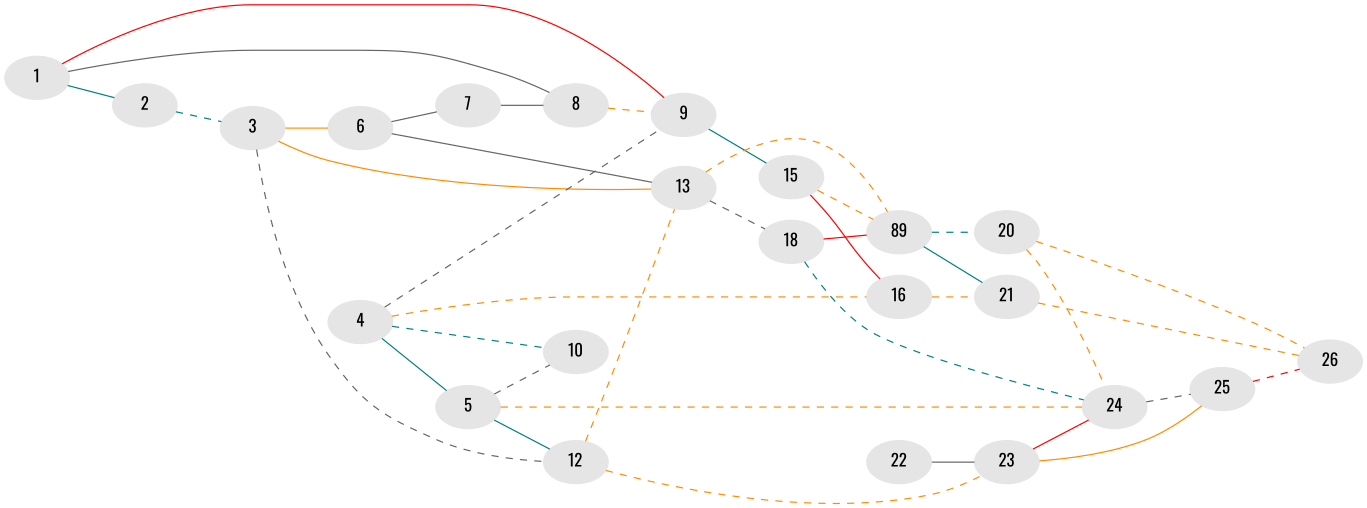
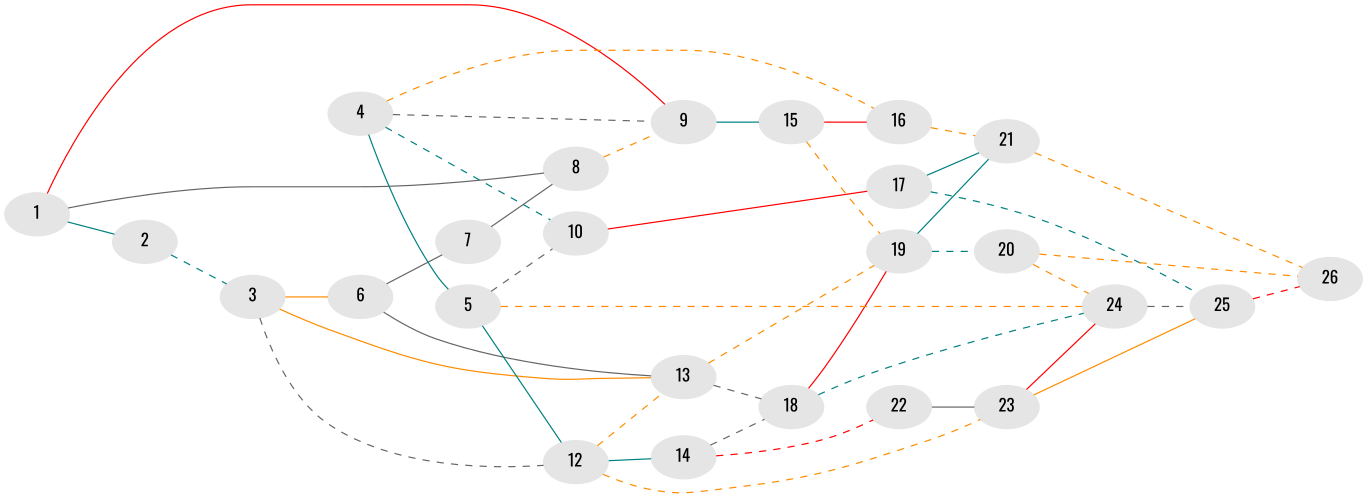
none -> (899, 187)
(899, 232) -> (899, 251)
none -> (684, 457)
